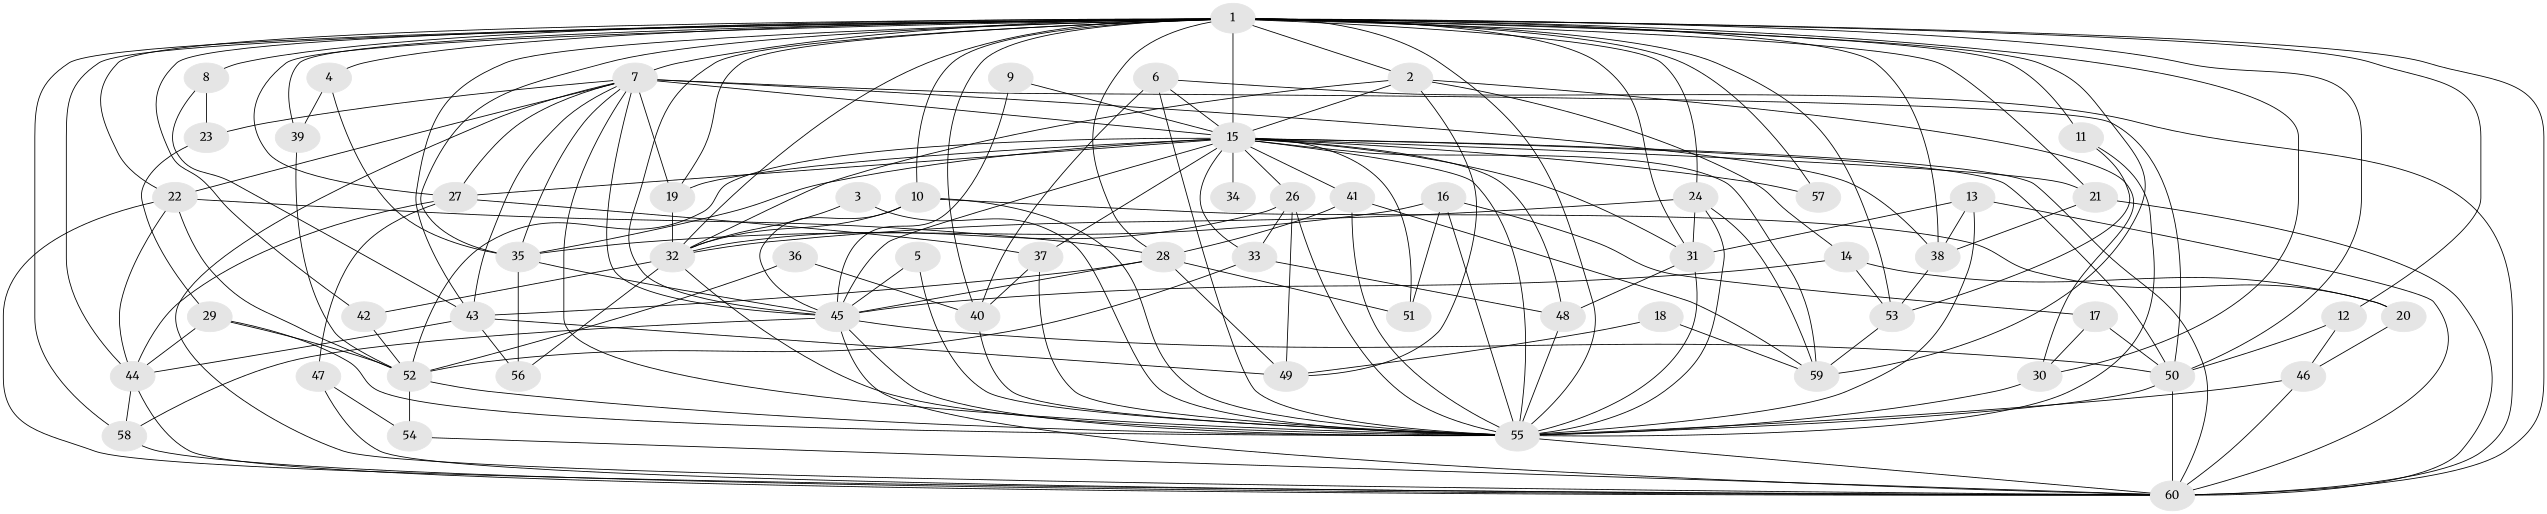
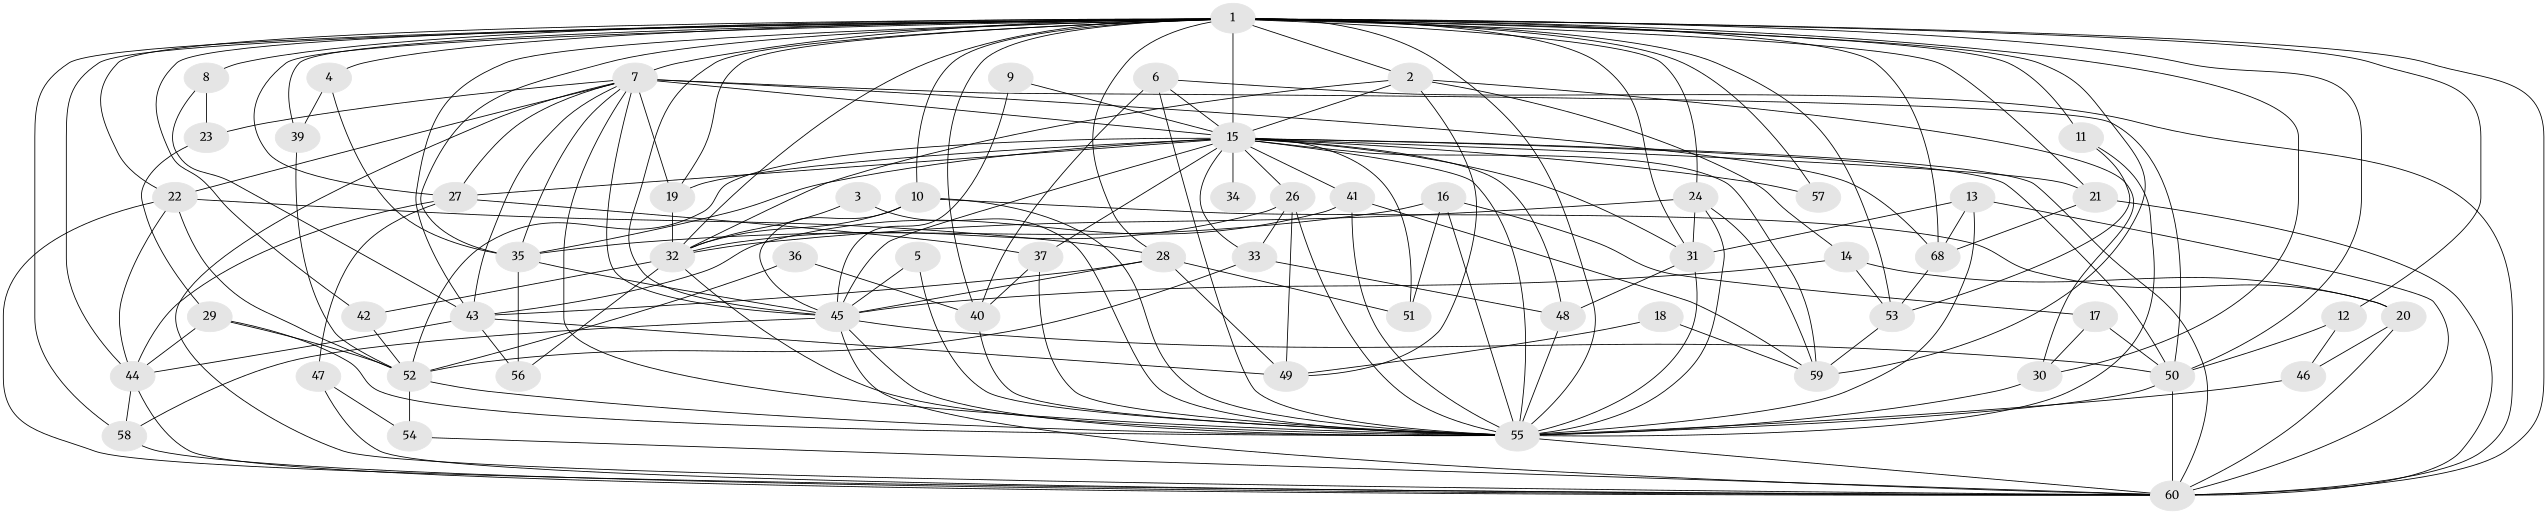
(1260, 232) -> (1060, 229)
(1938, 257) -> (1938, 257)
(2242, 440) -> (2301, 420)
